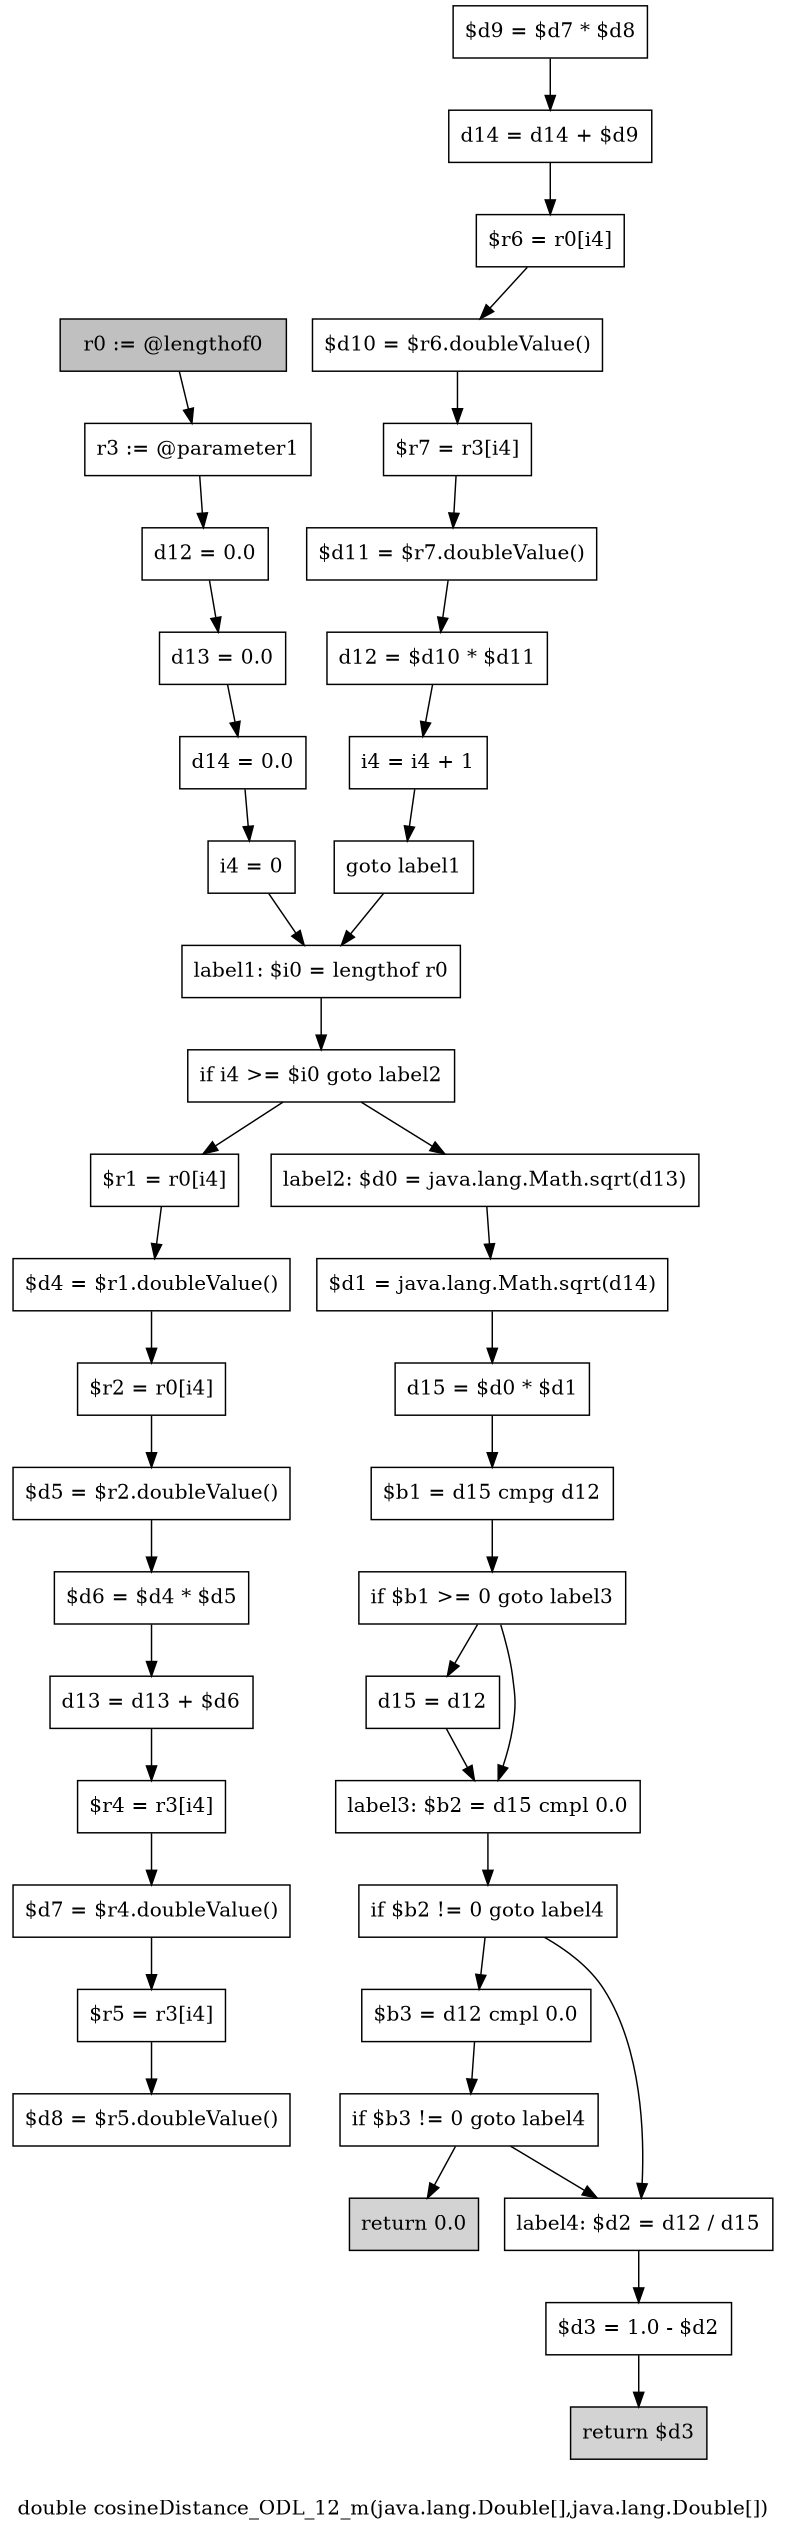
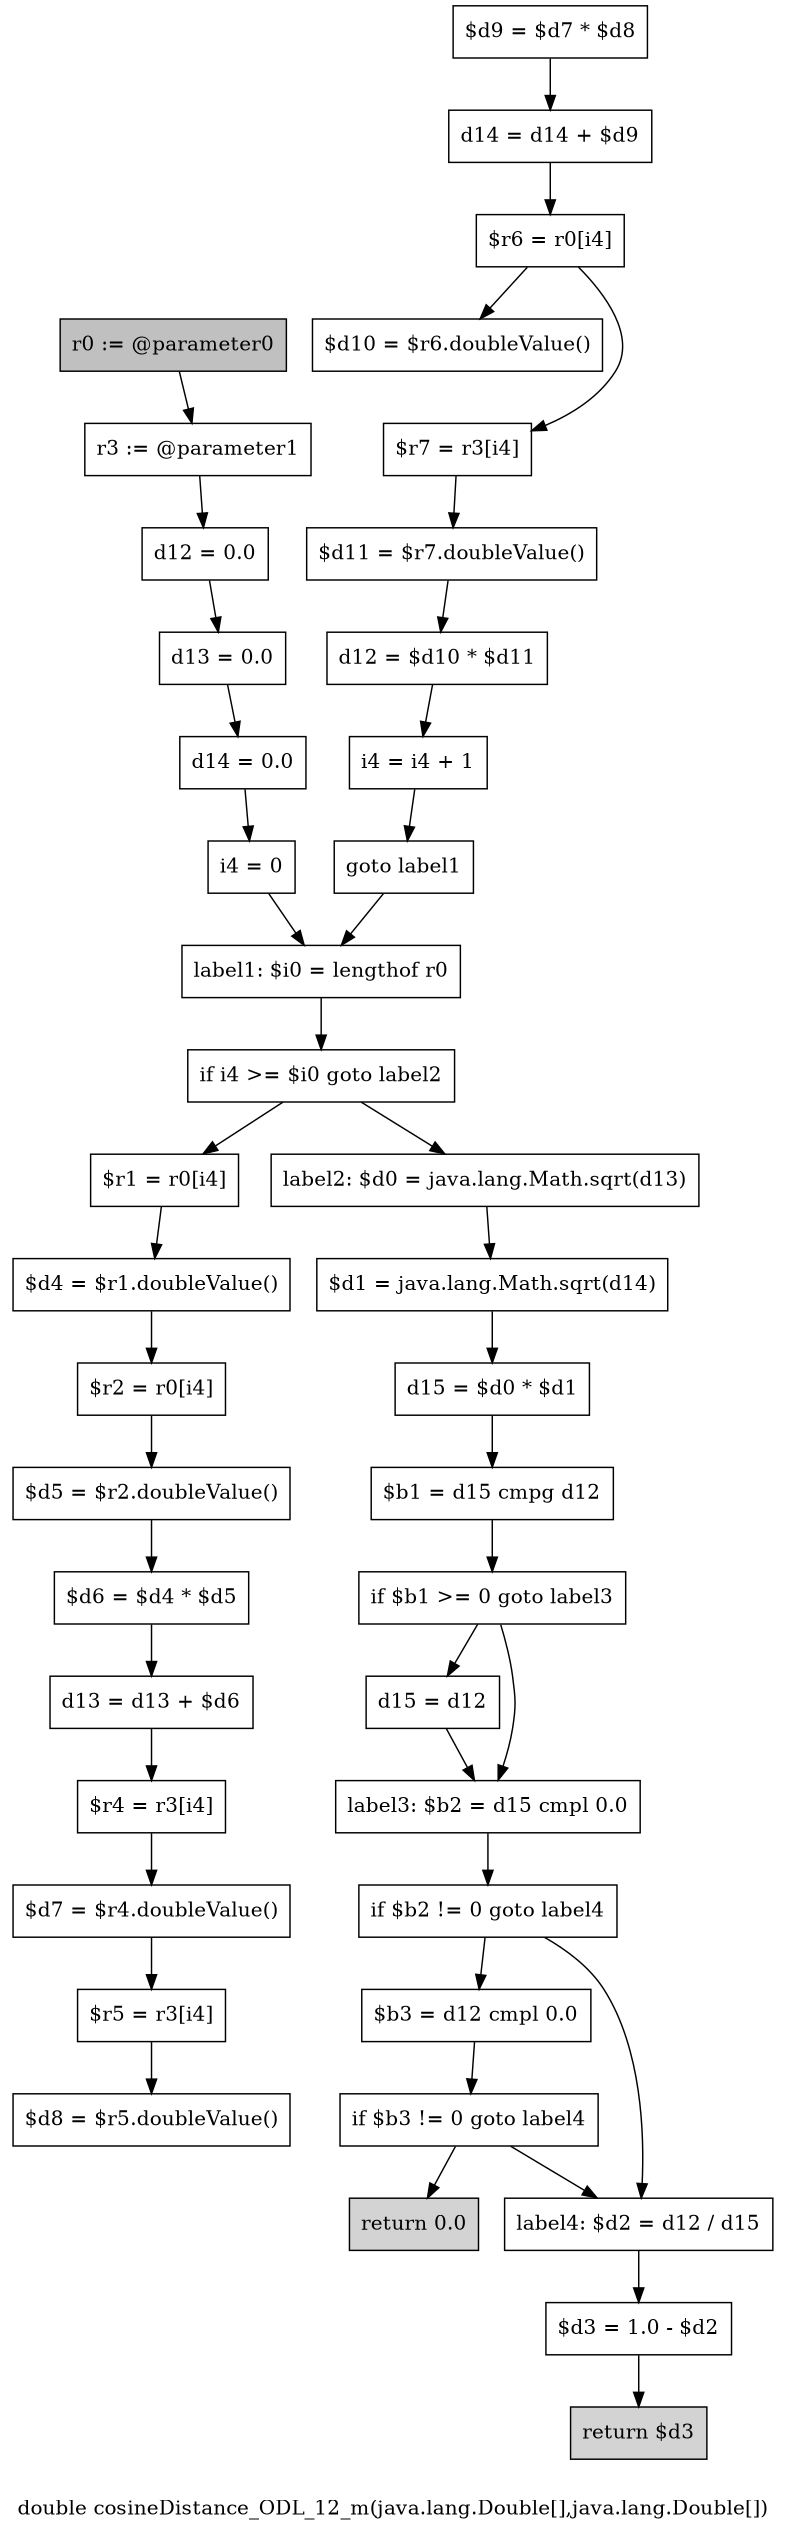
(173, 345) -> (173, 345)
(457, 390) -> (621, 358)
